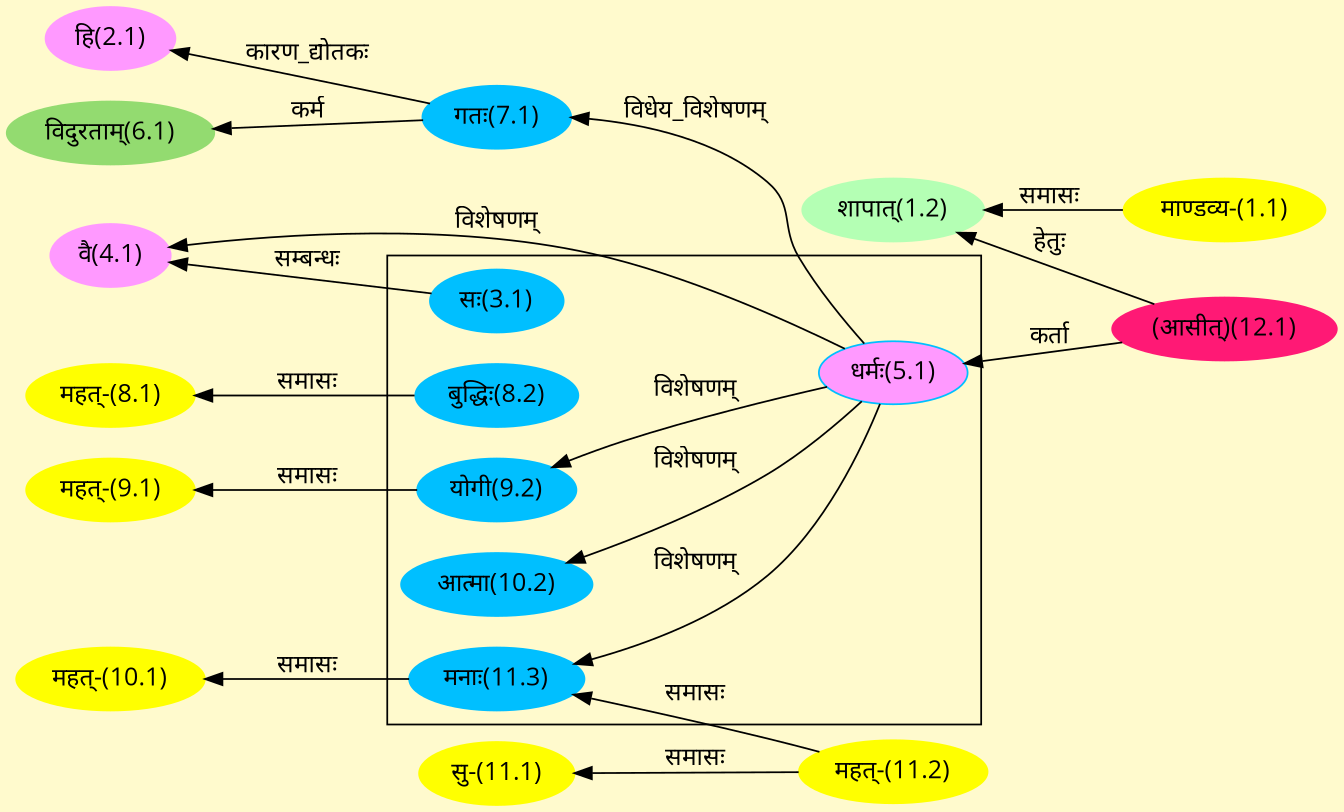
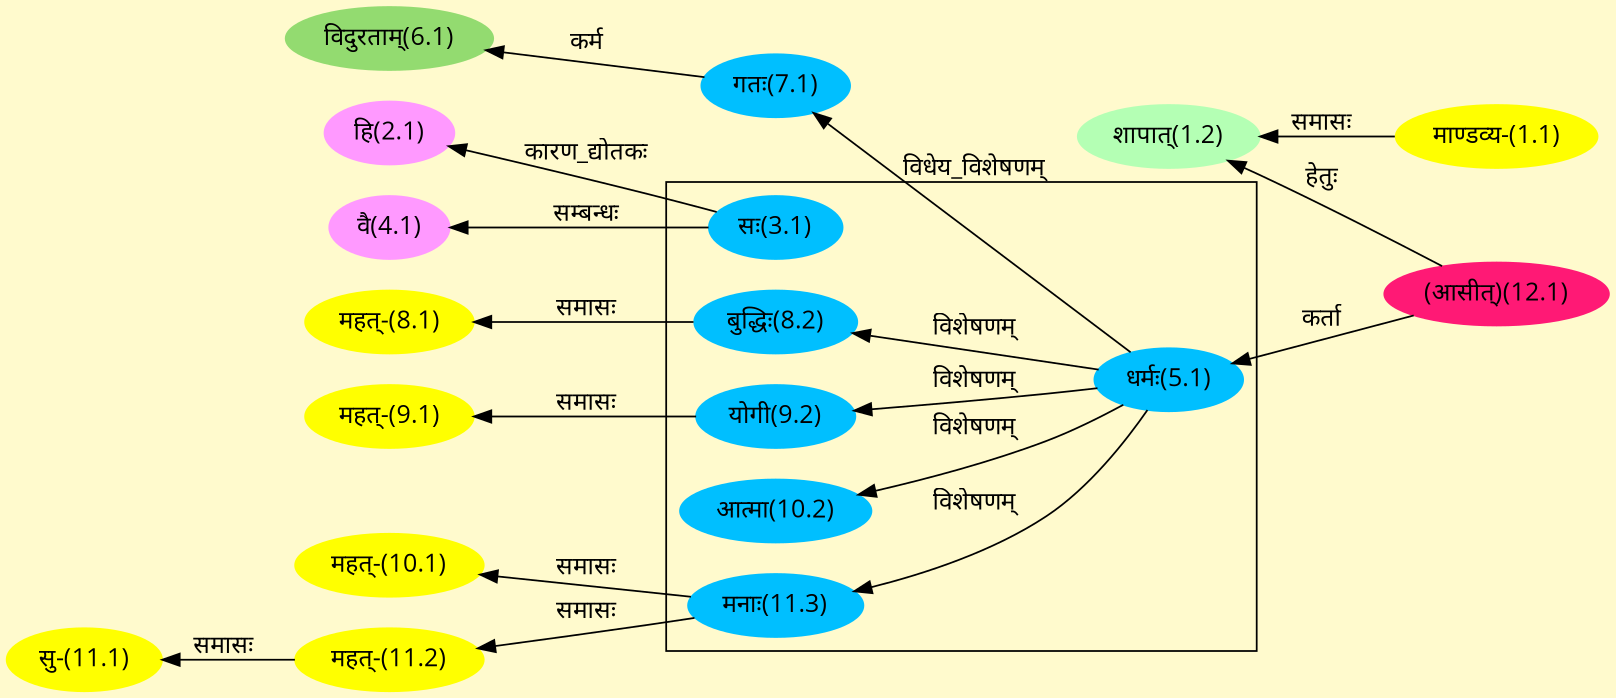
(309, 79) -> (592, 180)
(525, 242) -> (984, 353)
(893, 373) -> (1169, 380)
(660, 714) -> (595, 632)
